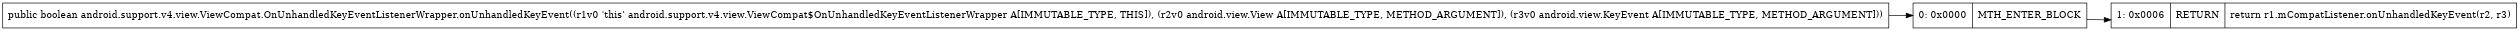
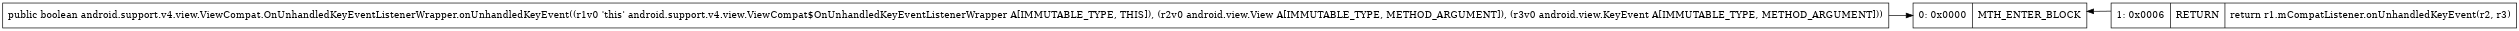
(2095, 20) -> (2102, 11)
